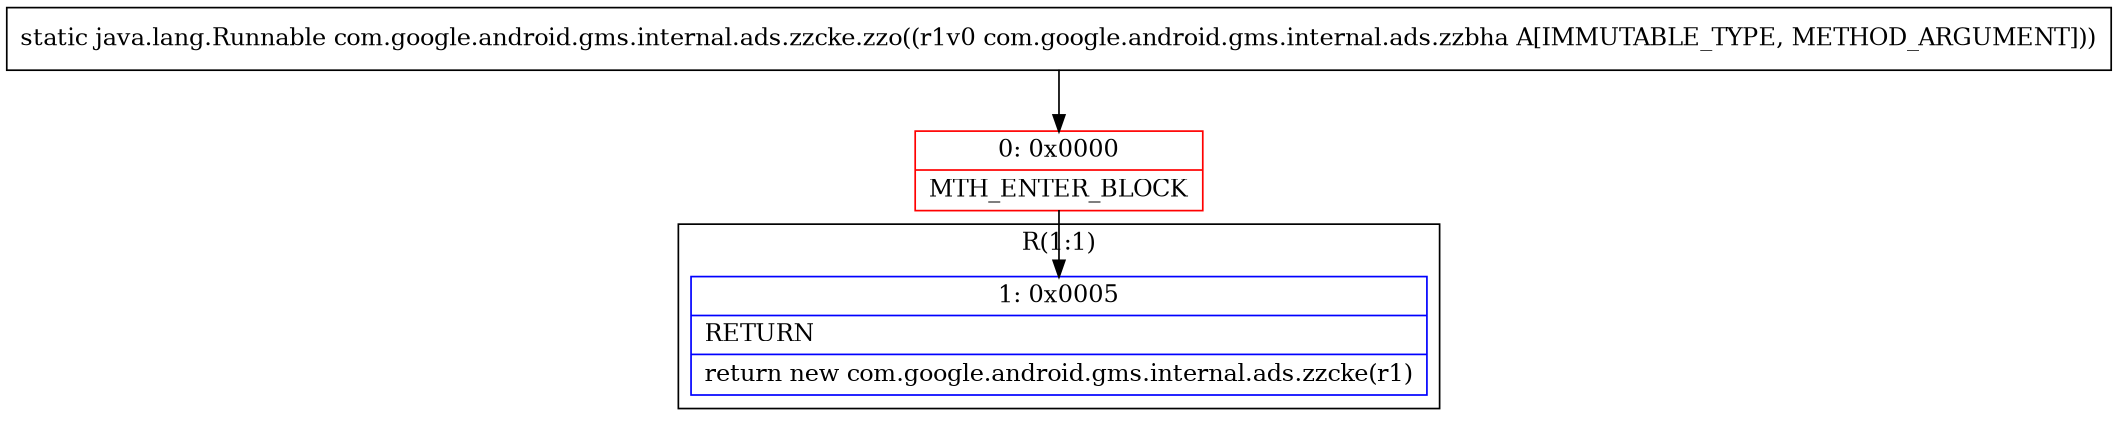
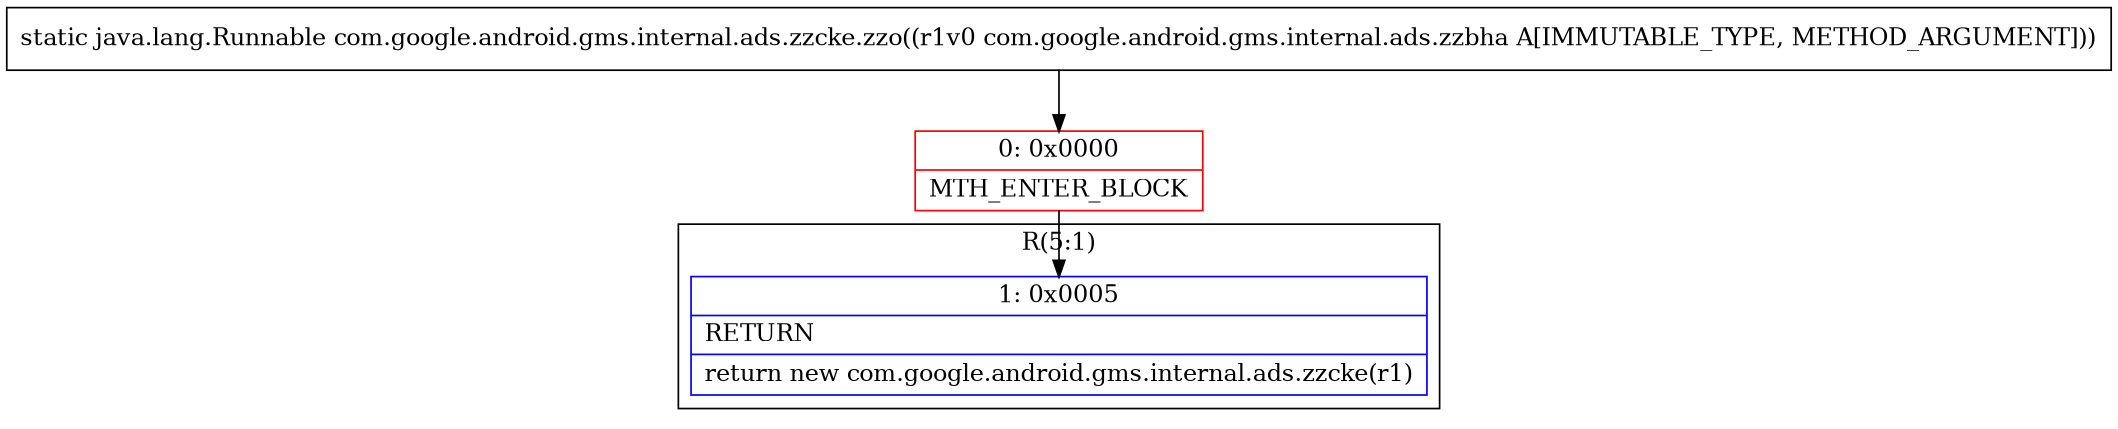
(1059, 244) -> (1059, 244)
